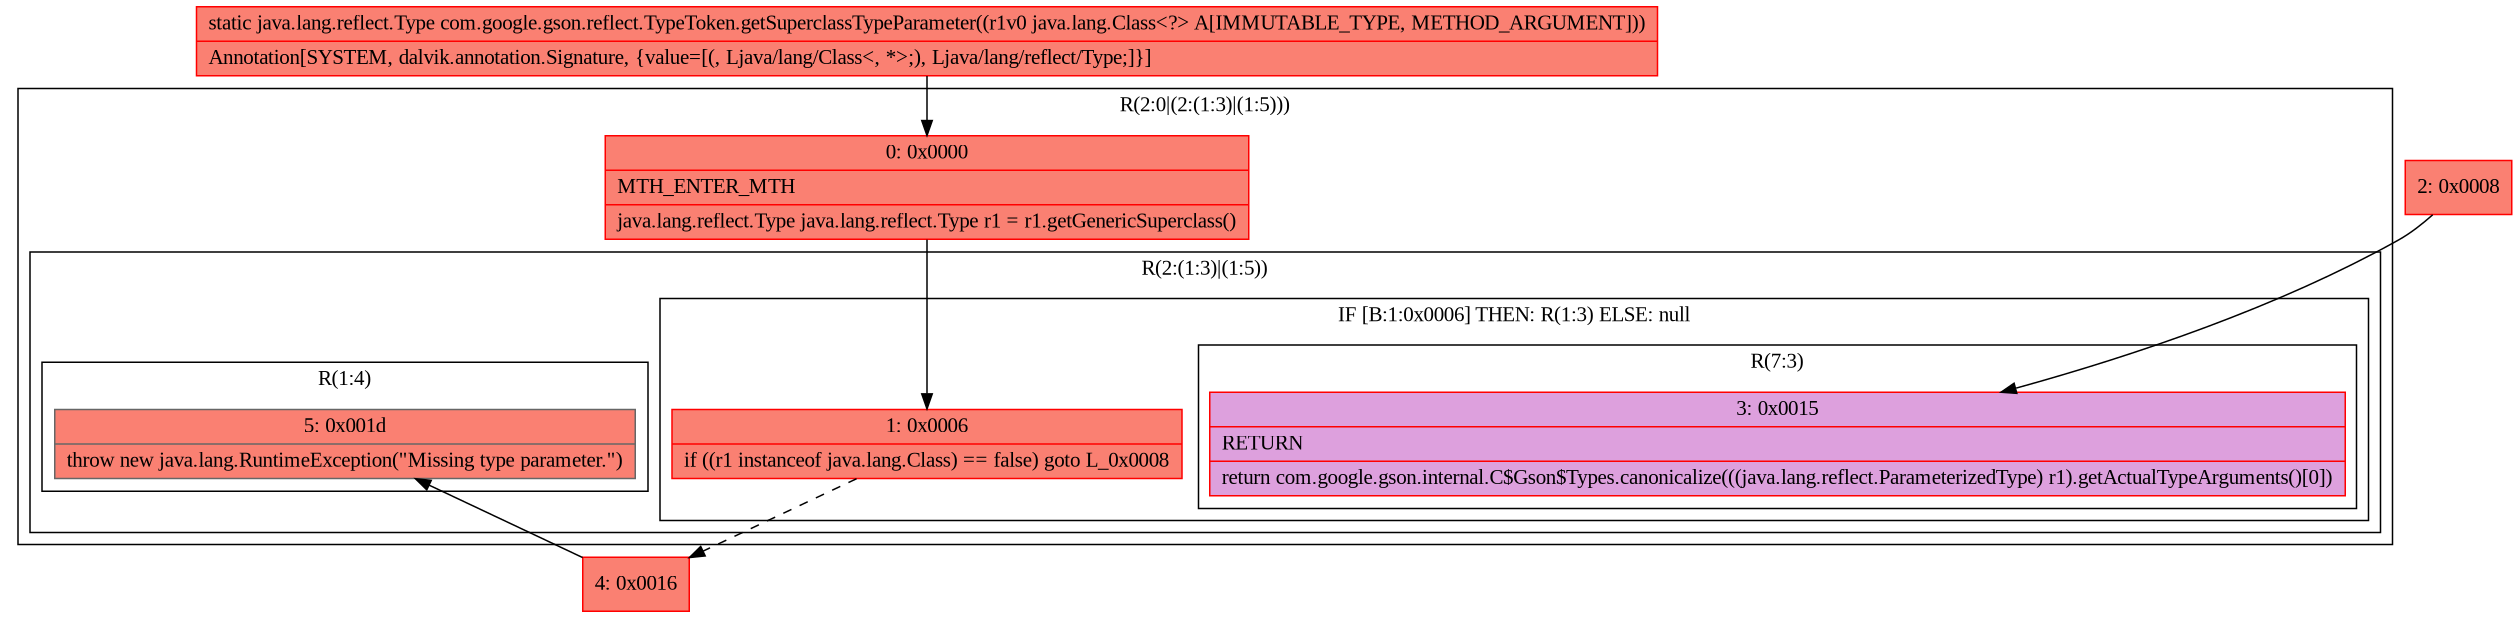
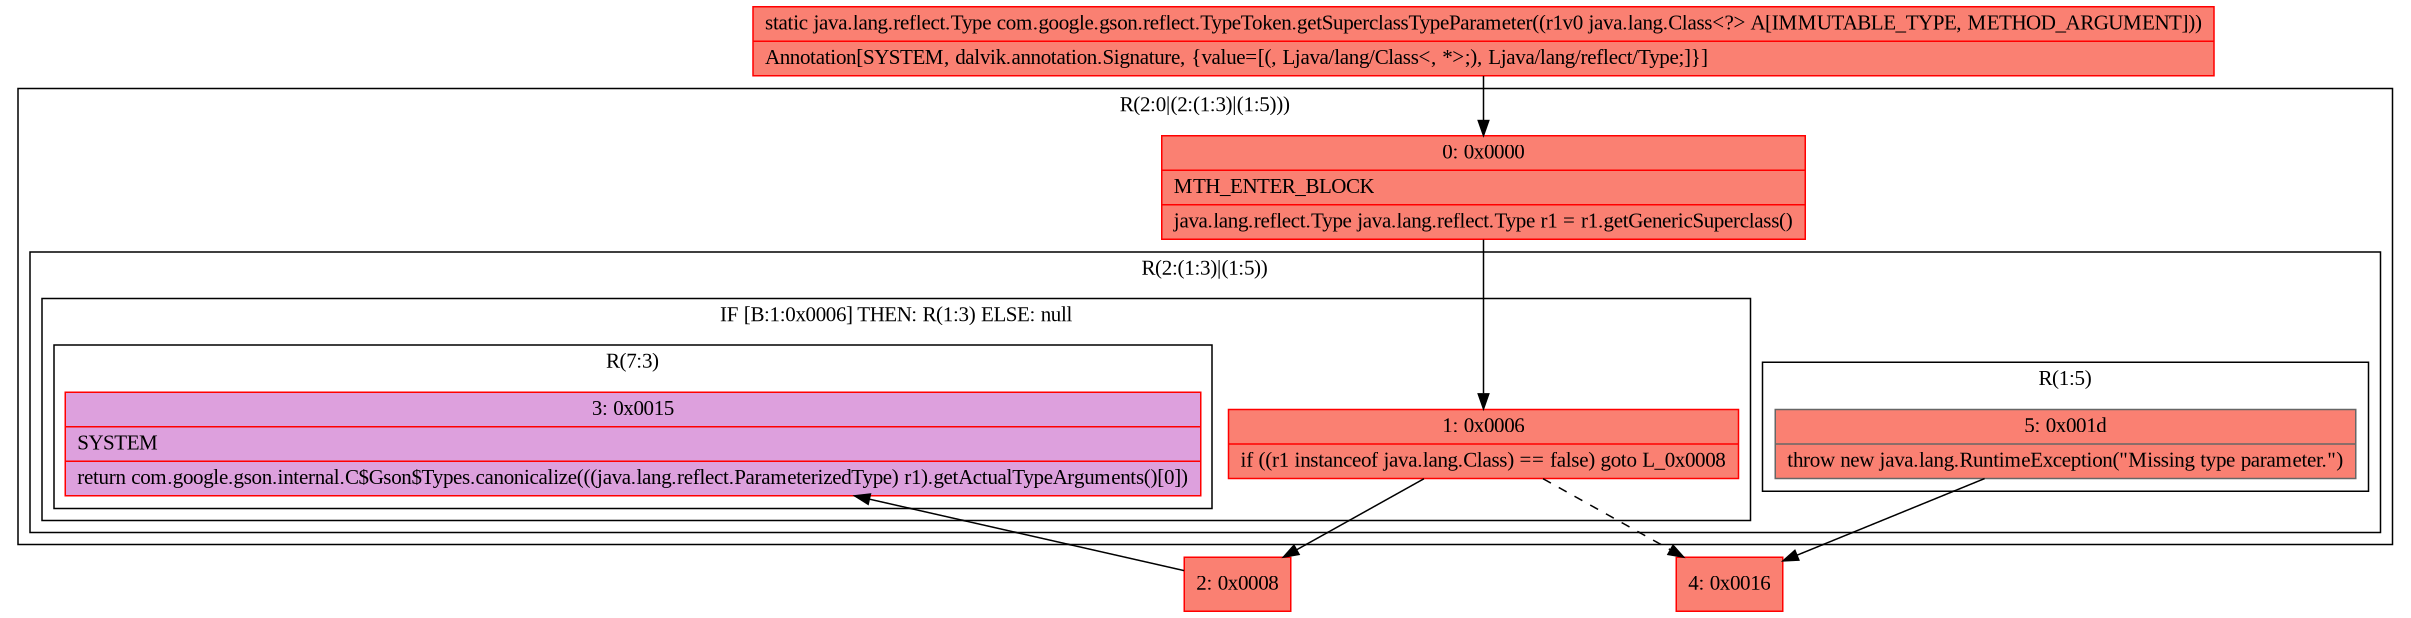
(706, 187) -> (1274, 187)
(345, 380) -> (2066, 380)
(1263, 443) -> (118, 443)
none -> (1367, 511)
(506, 521) -> (1891, 517)
